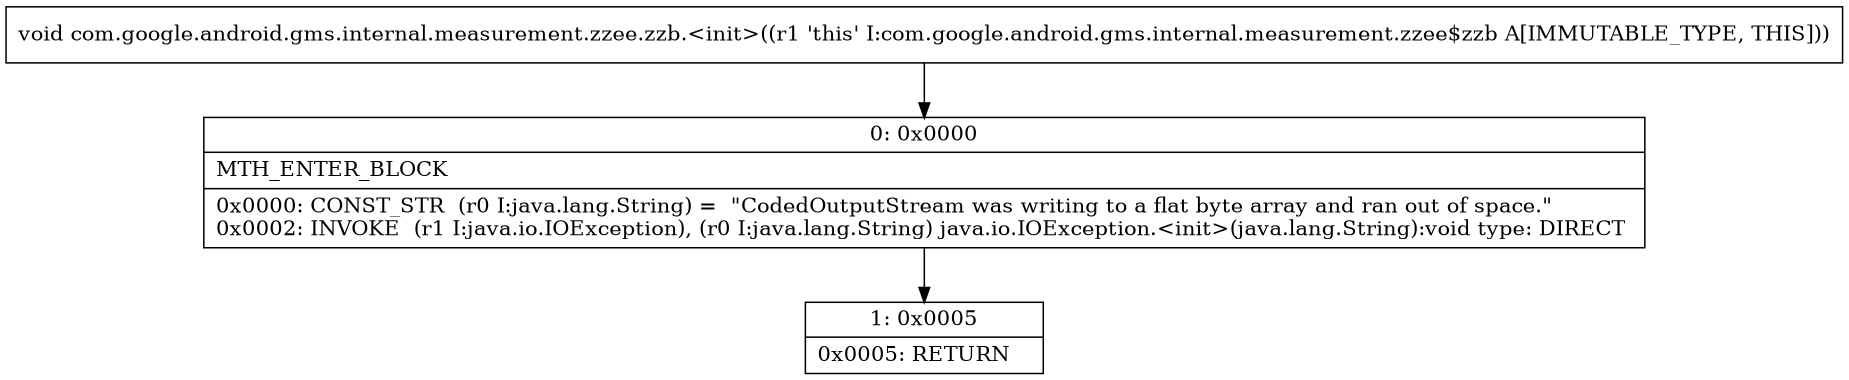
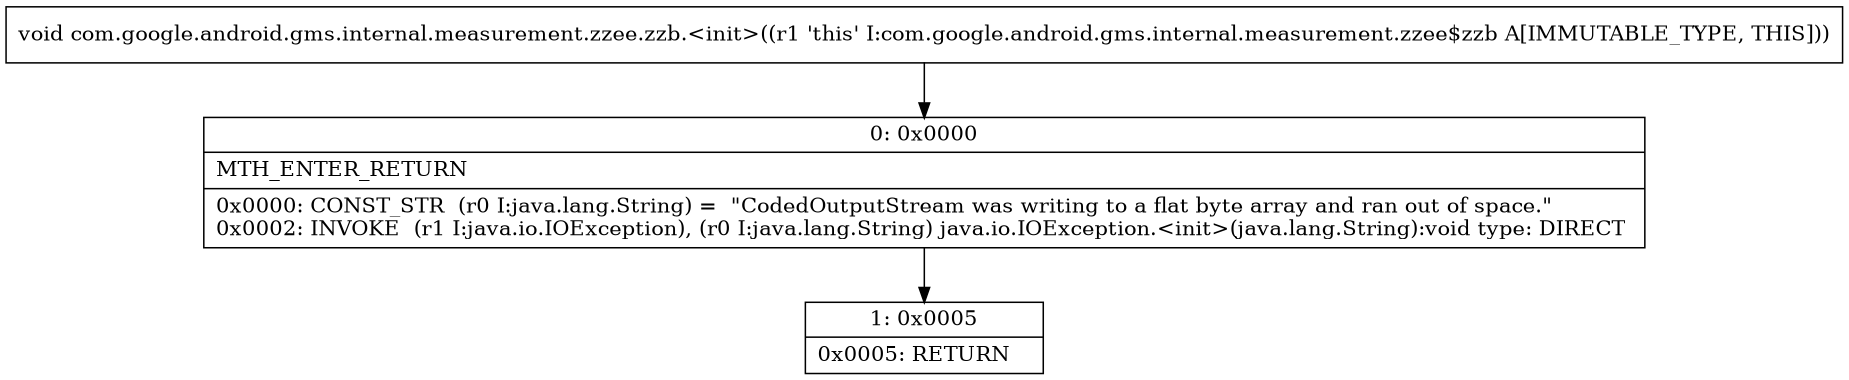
(333, 170) -> (342, 170)
